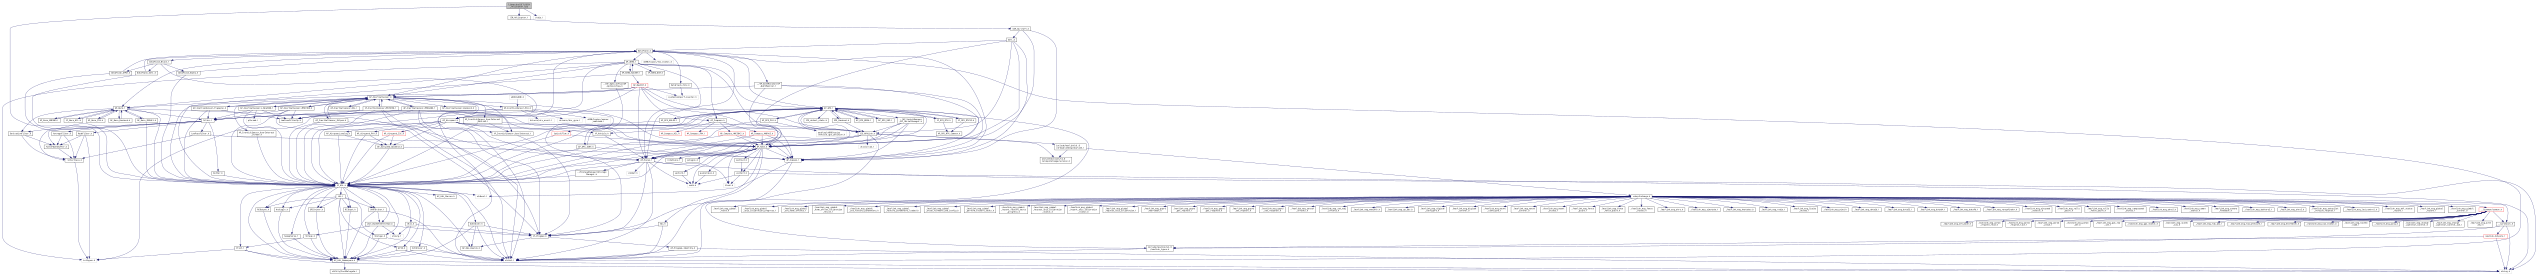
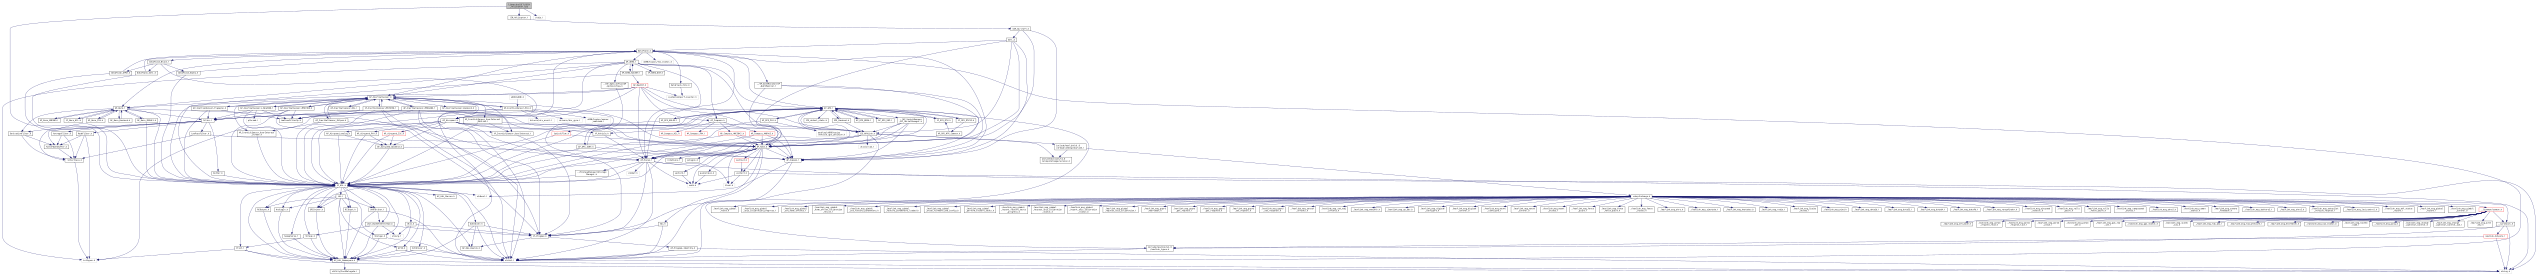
(620, 91) -> (449, 102)
(945, 126) -> (948, 128)
(289, 160) -> (301, 126)
(742, 160) -> (742, 160)
(553, 176) -> (480, 182)
